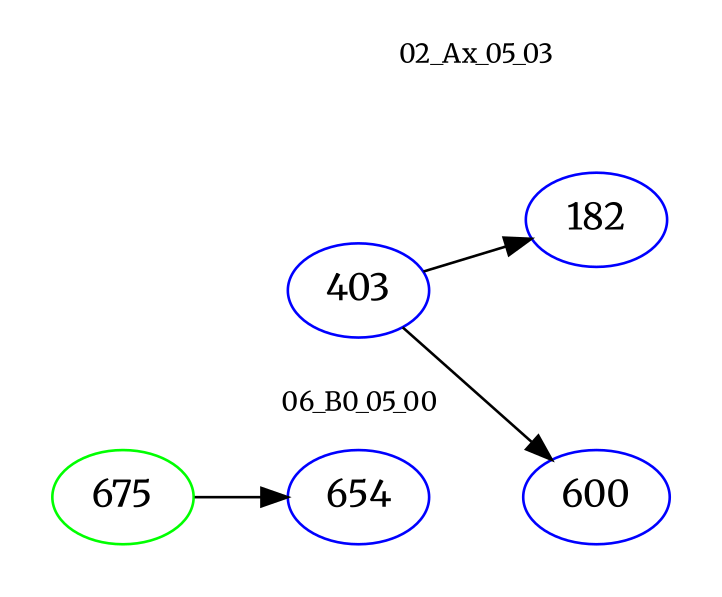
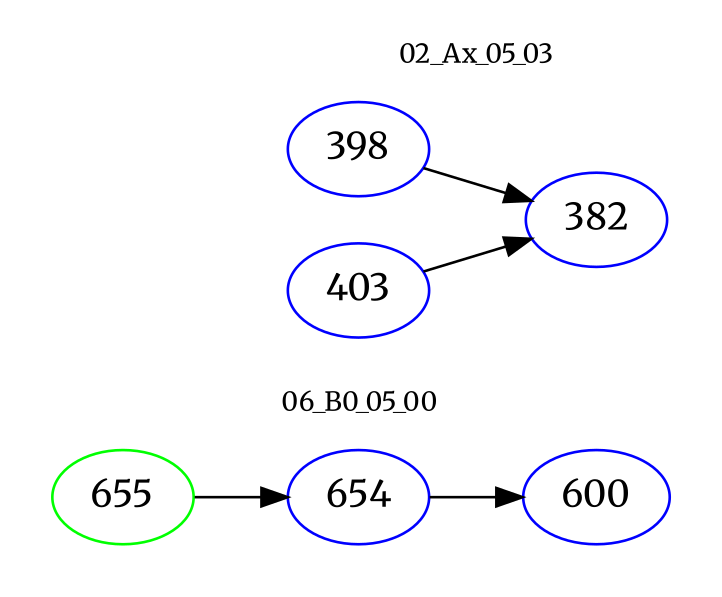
none -> (358, 149)
(596, 220) -> (596, 220)
(480, 396) -> (463, 497)
(123, 497) -> (123, 497)
